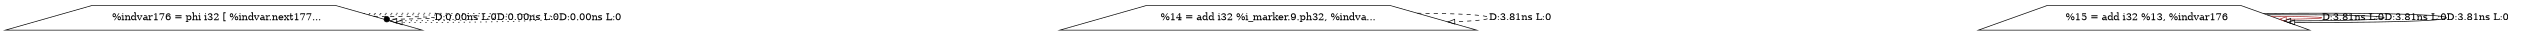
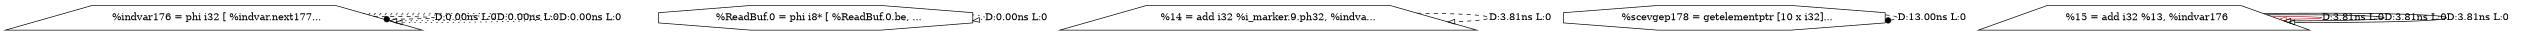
none -> (816, 18)
none -> (1724, 18)
